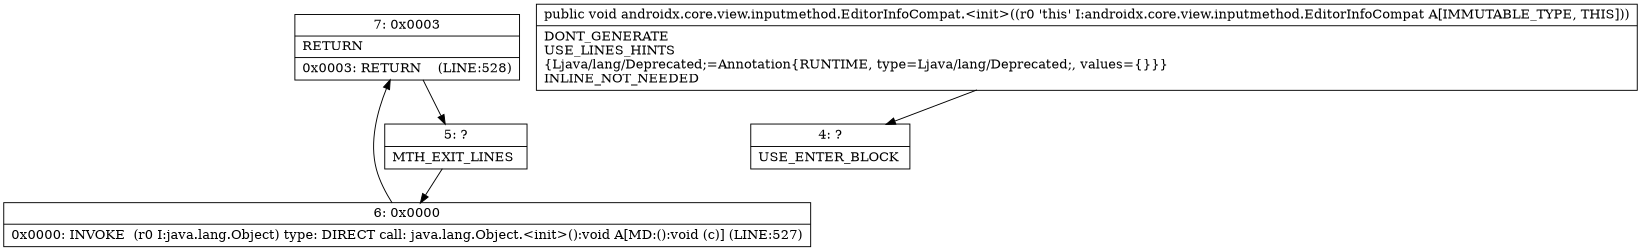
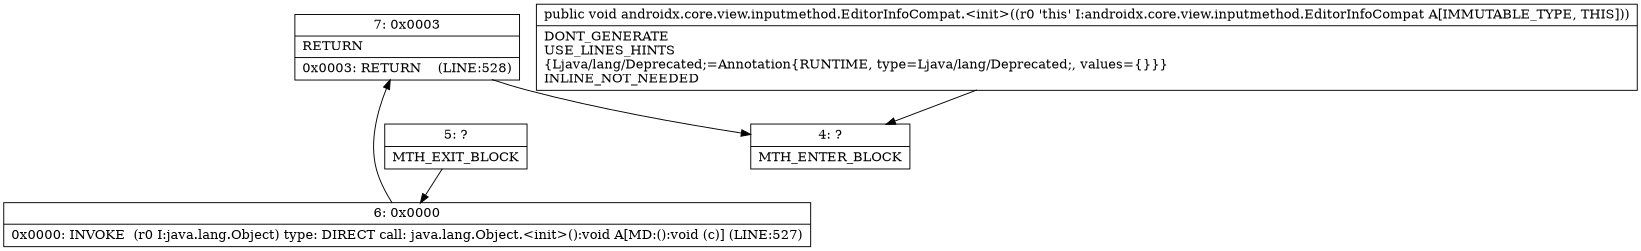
(432, 98) -> (616, 111)
(453, 157) -> (456, 157)
(829, 157) -> (830, 157)
